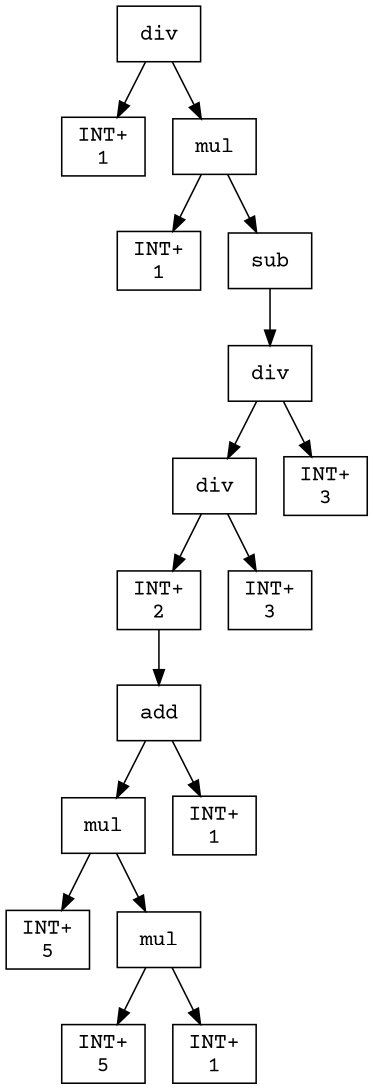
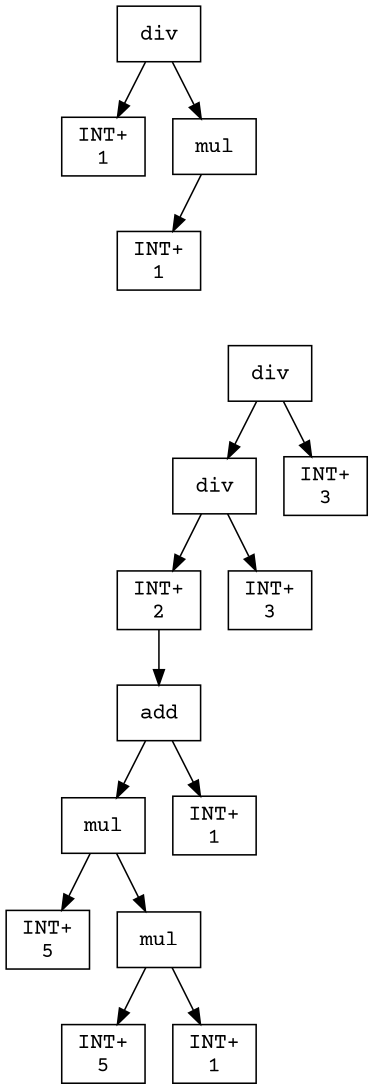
(270, 261) -> none
